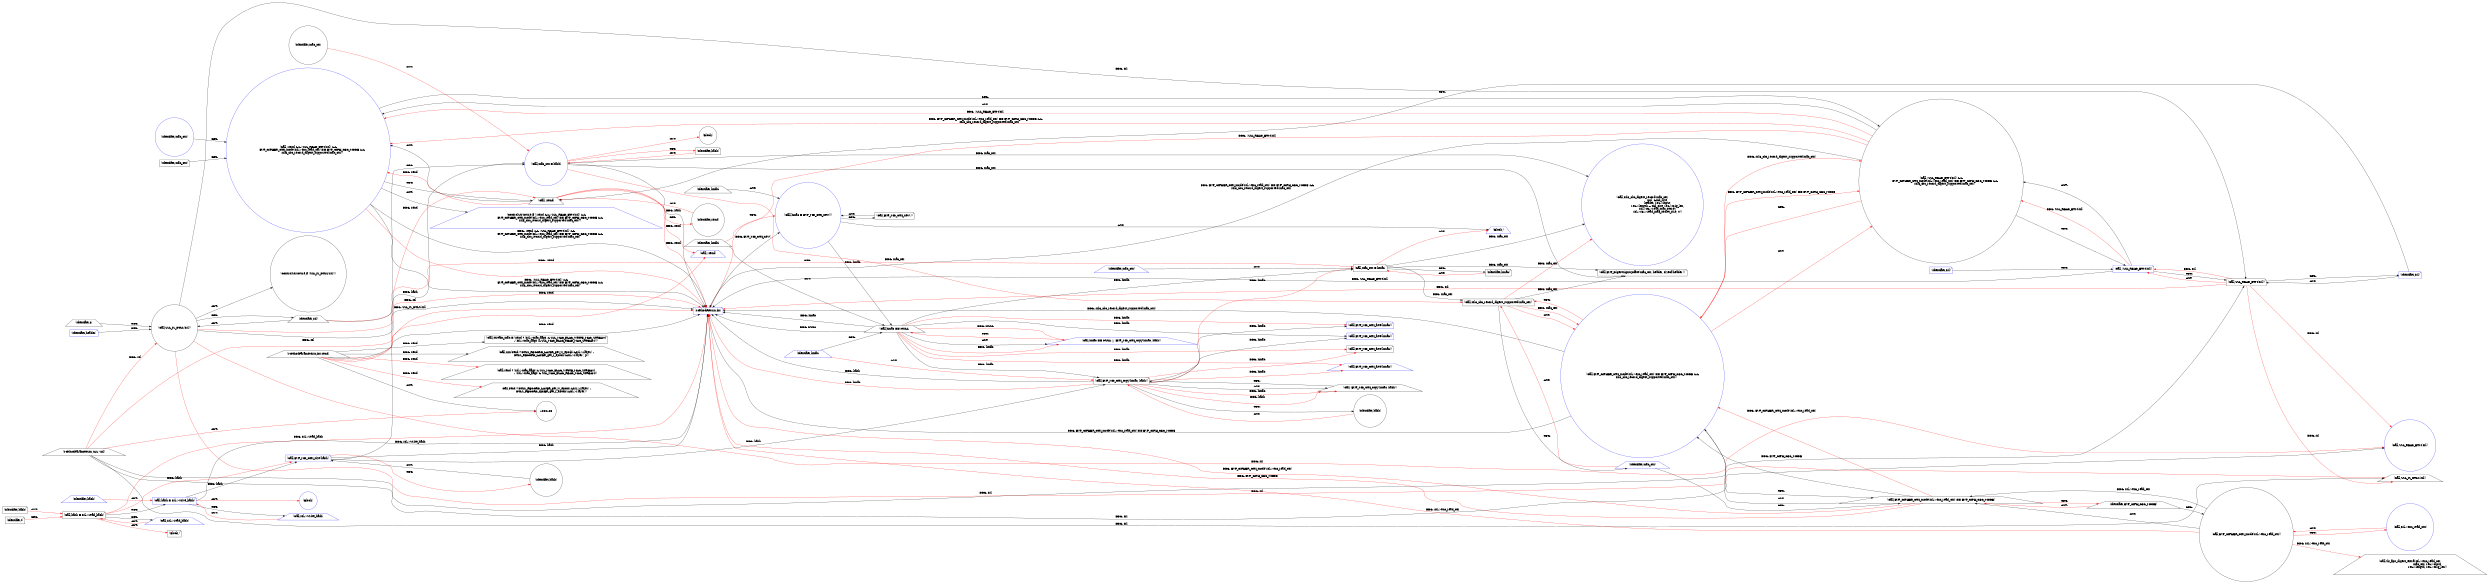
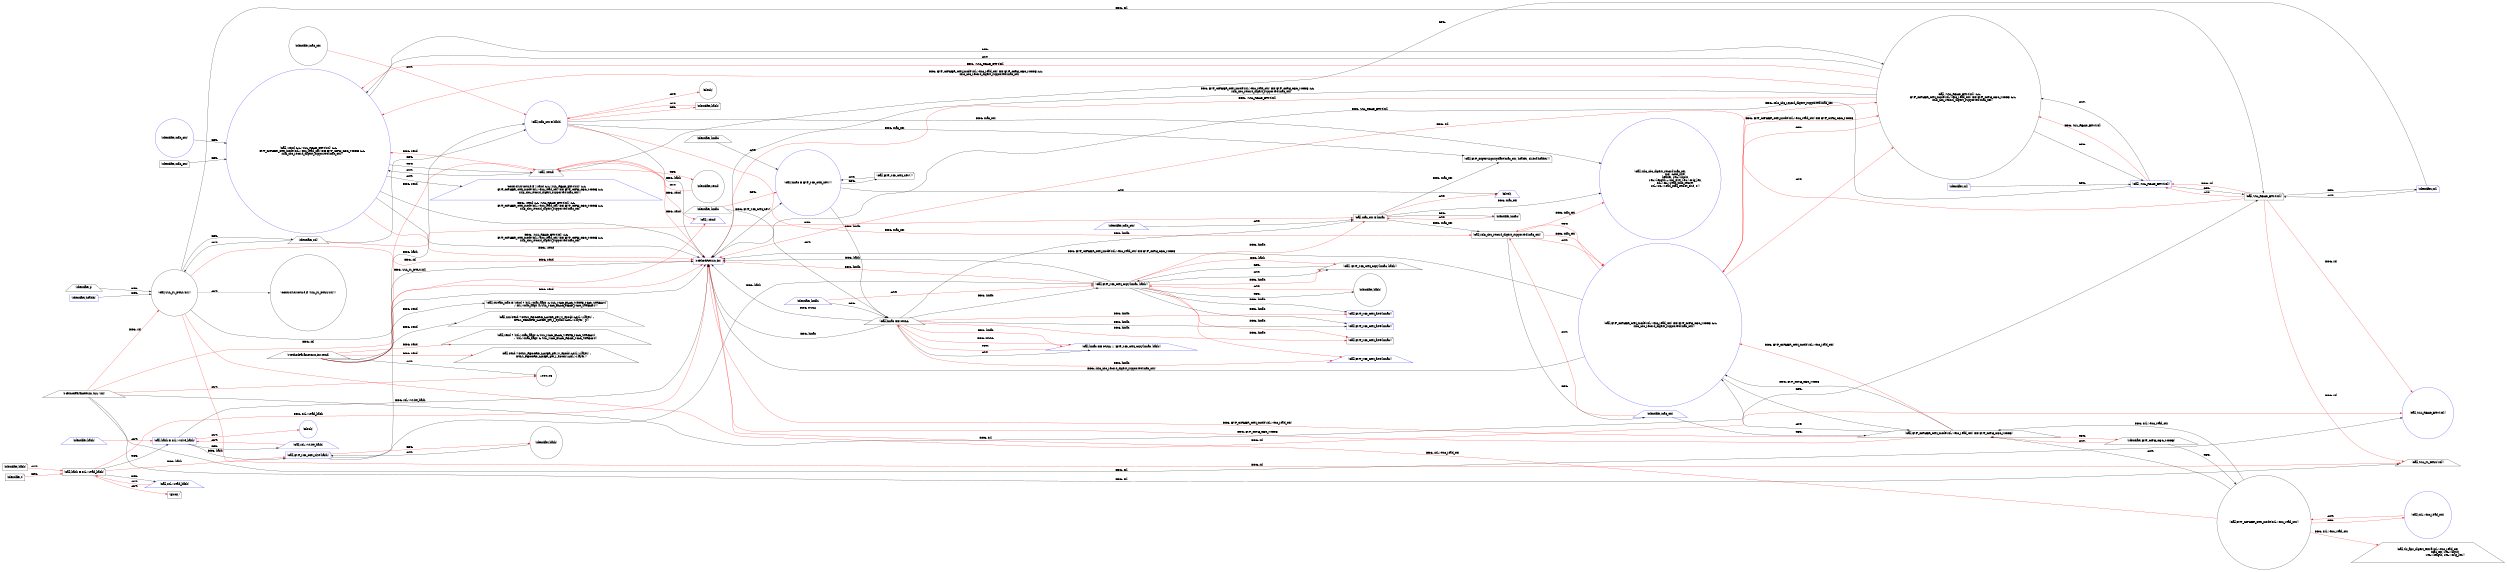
(1572, 287) -> none
(572, 450) -> none
